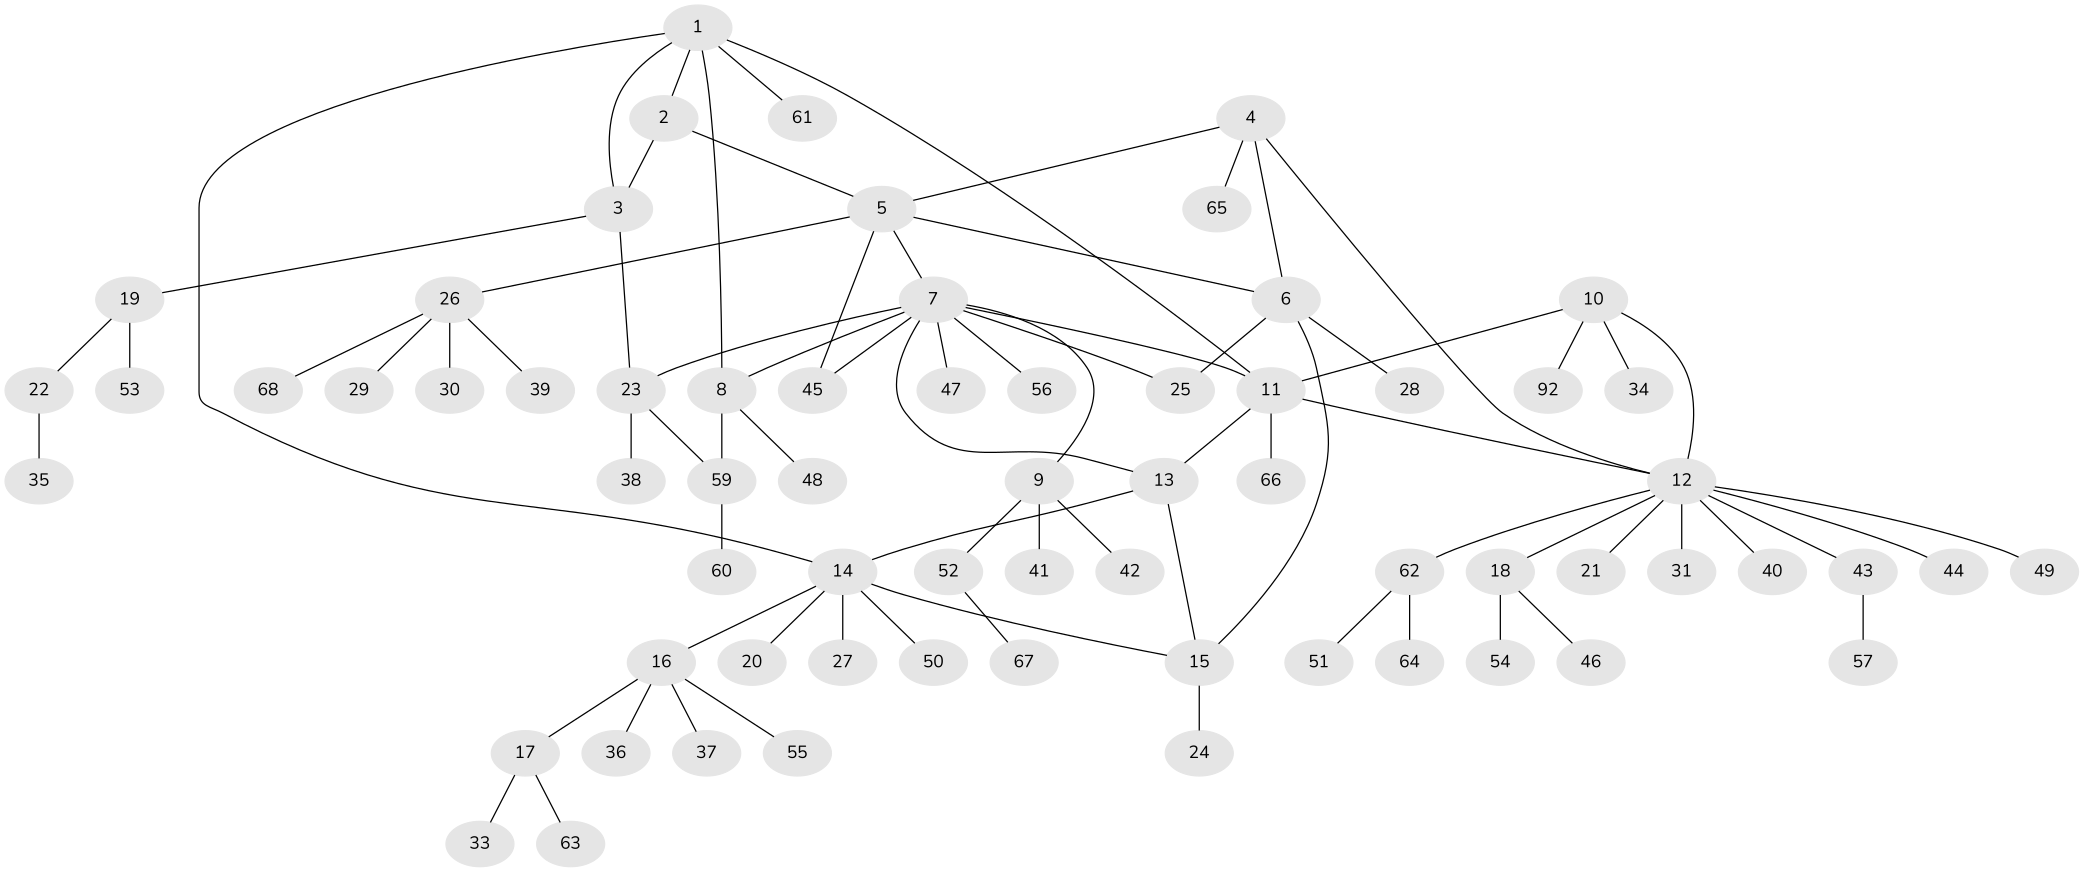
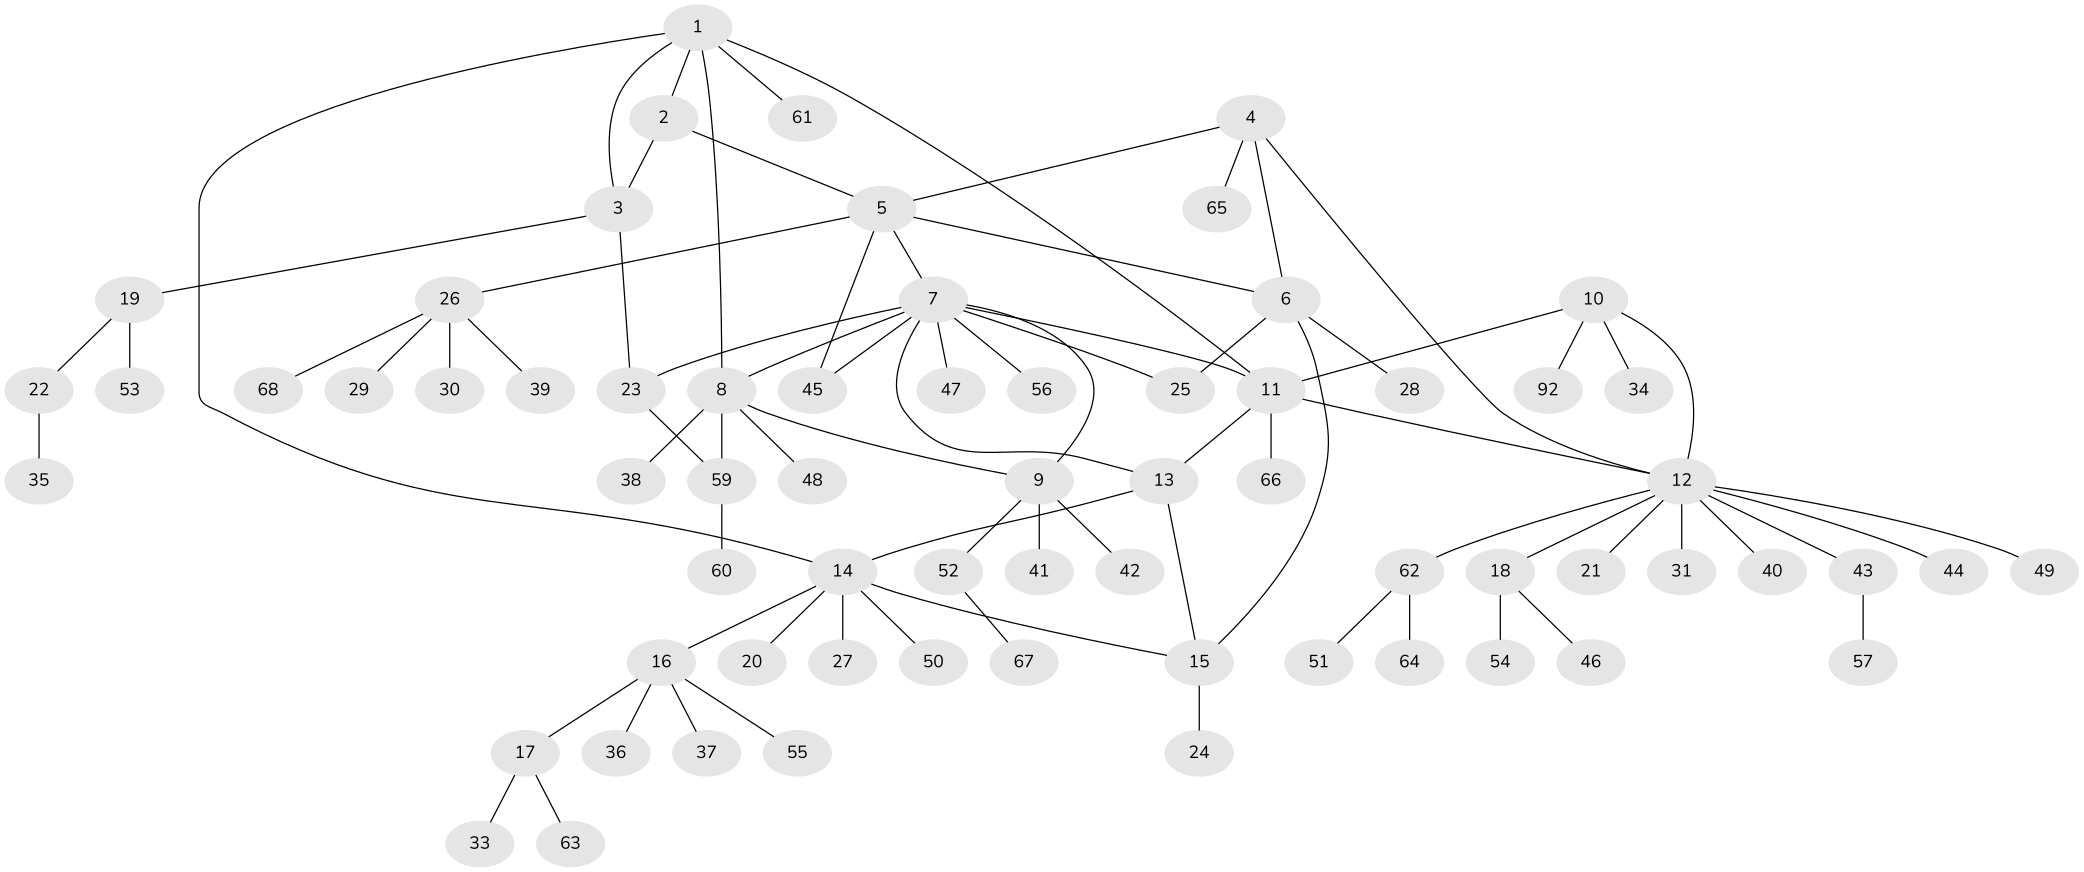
(631, 436) -> (682, 431)
none -> (876, 445)
